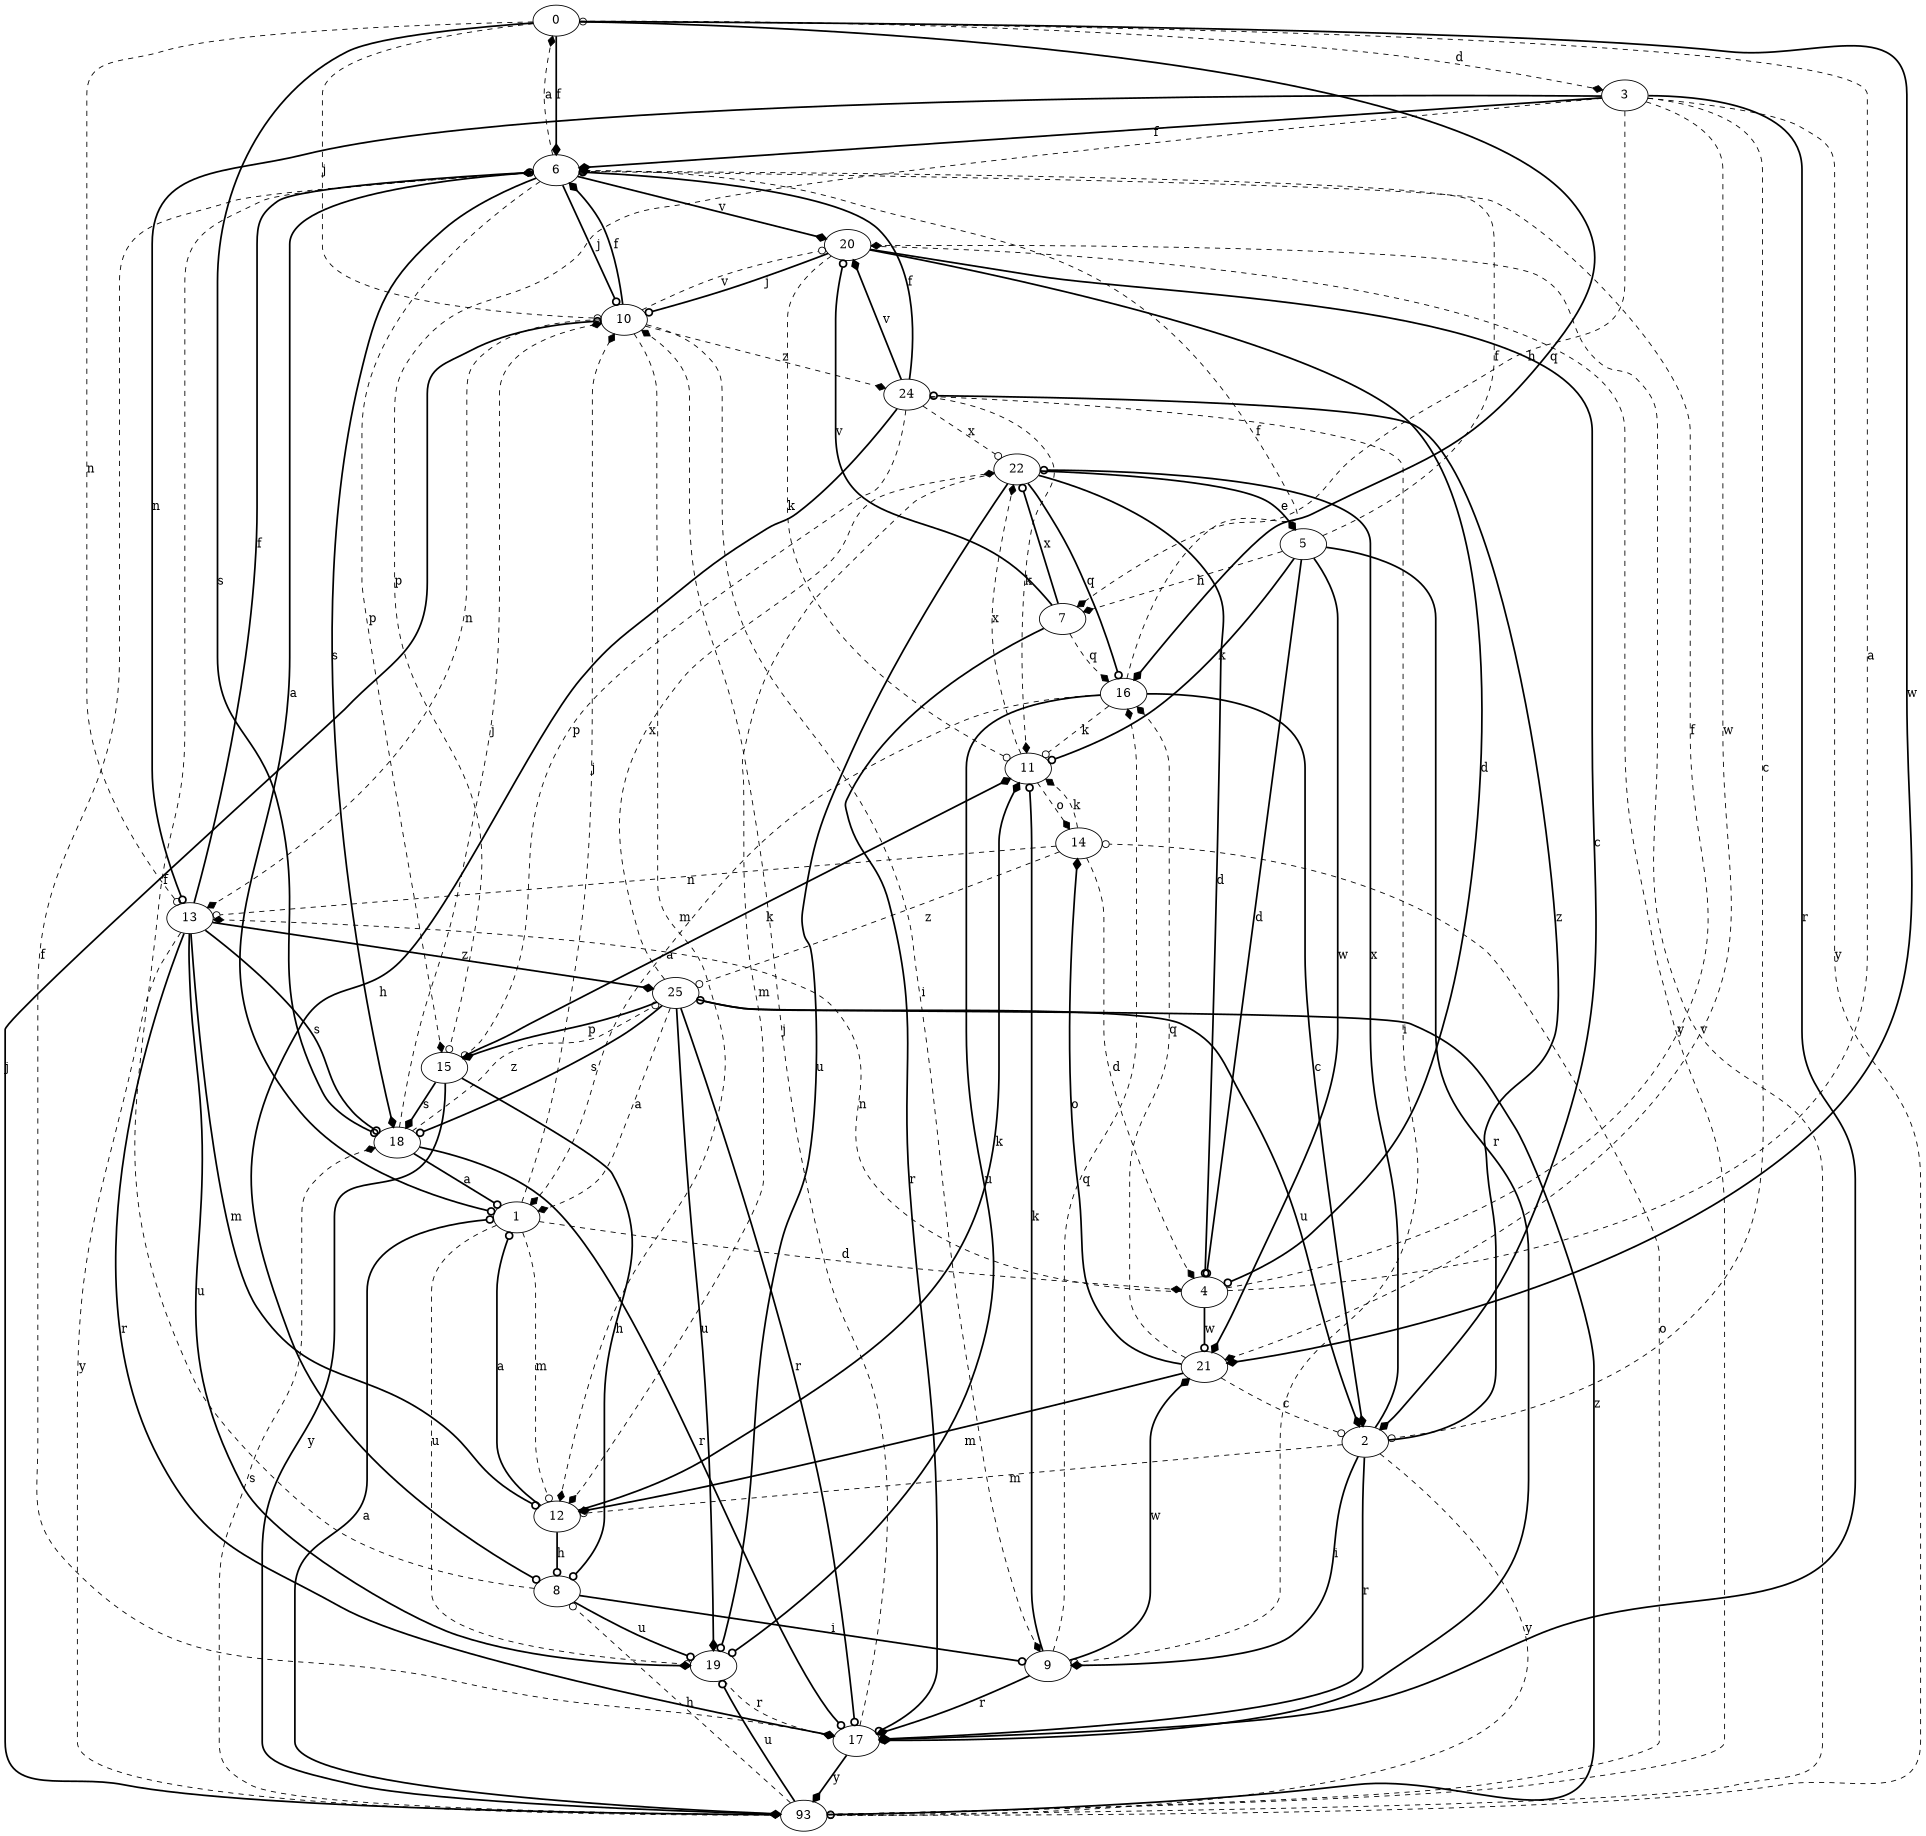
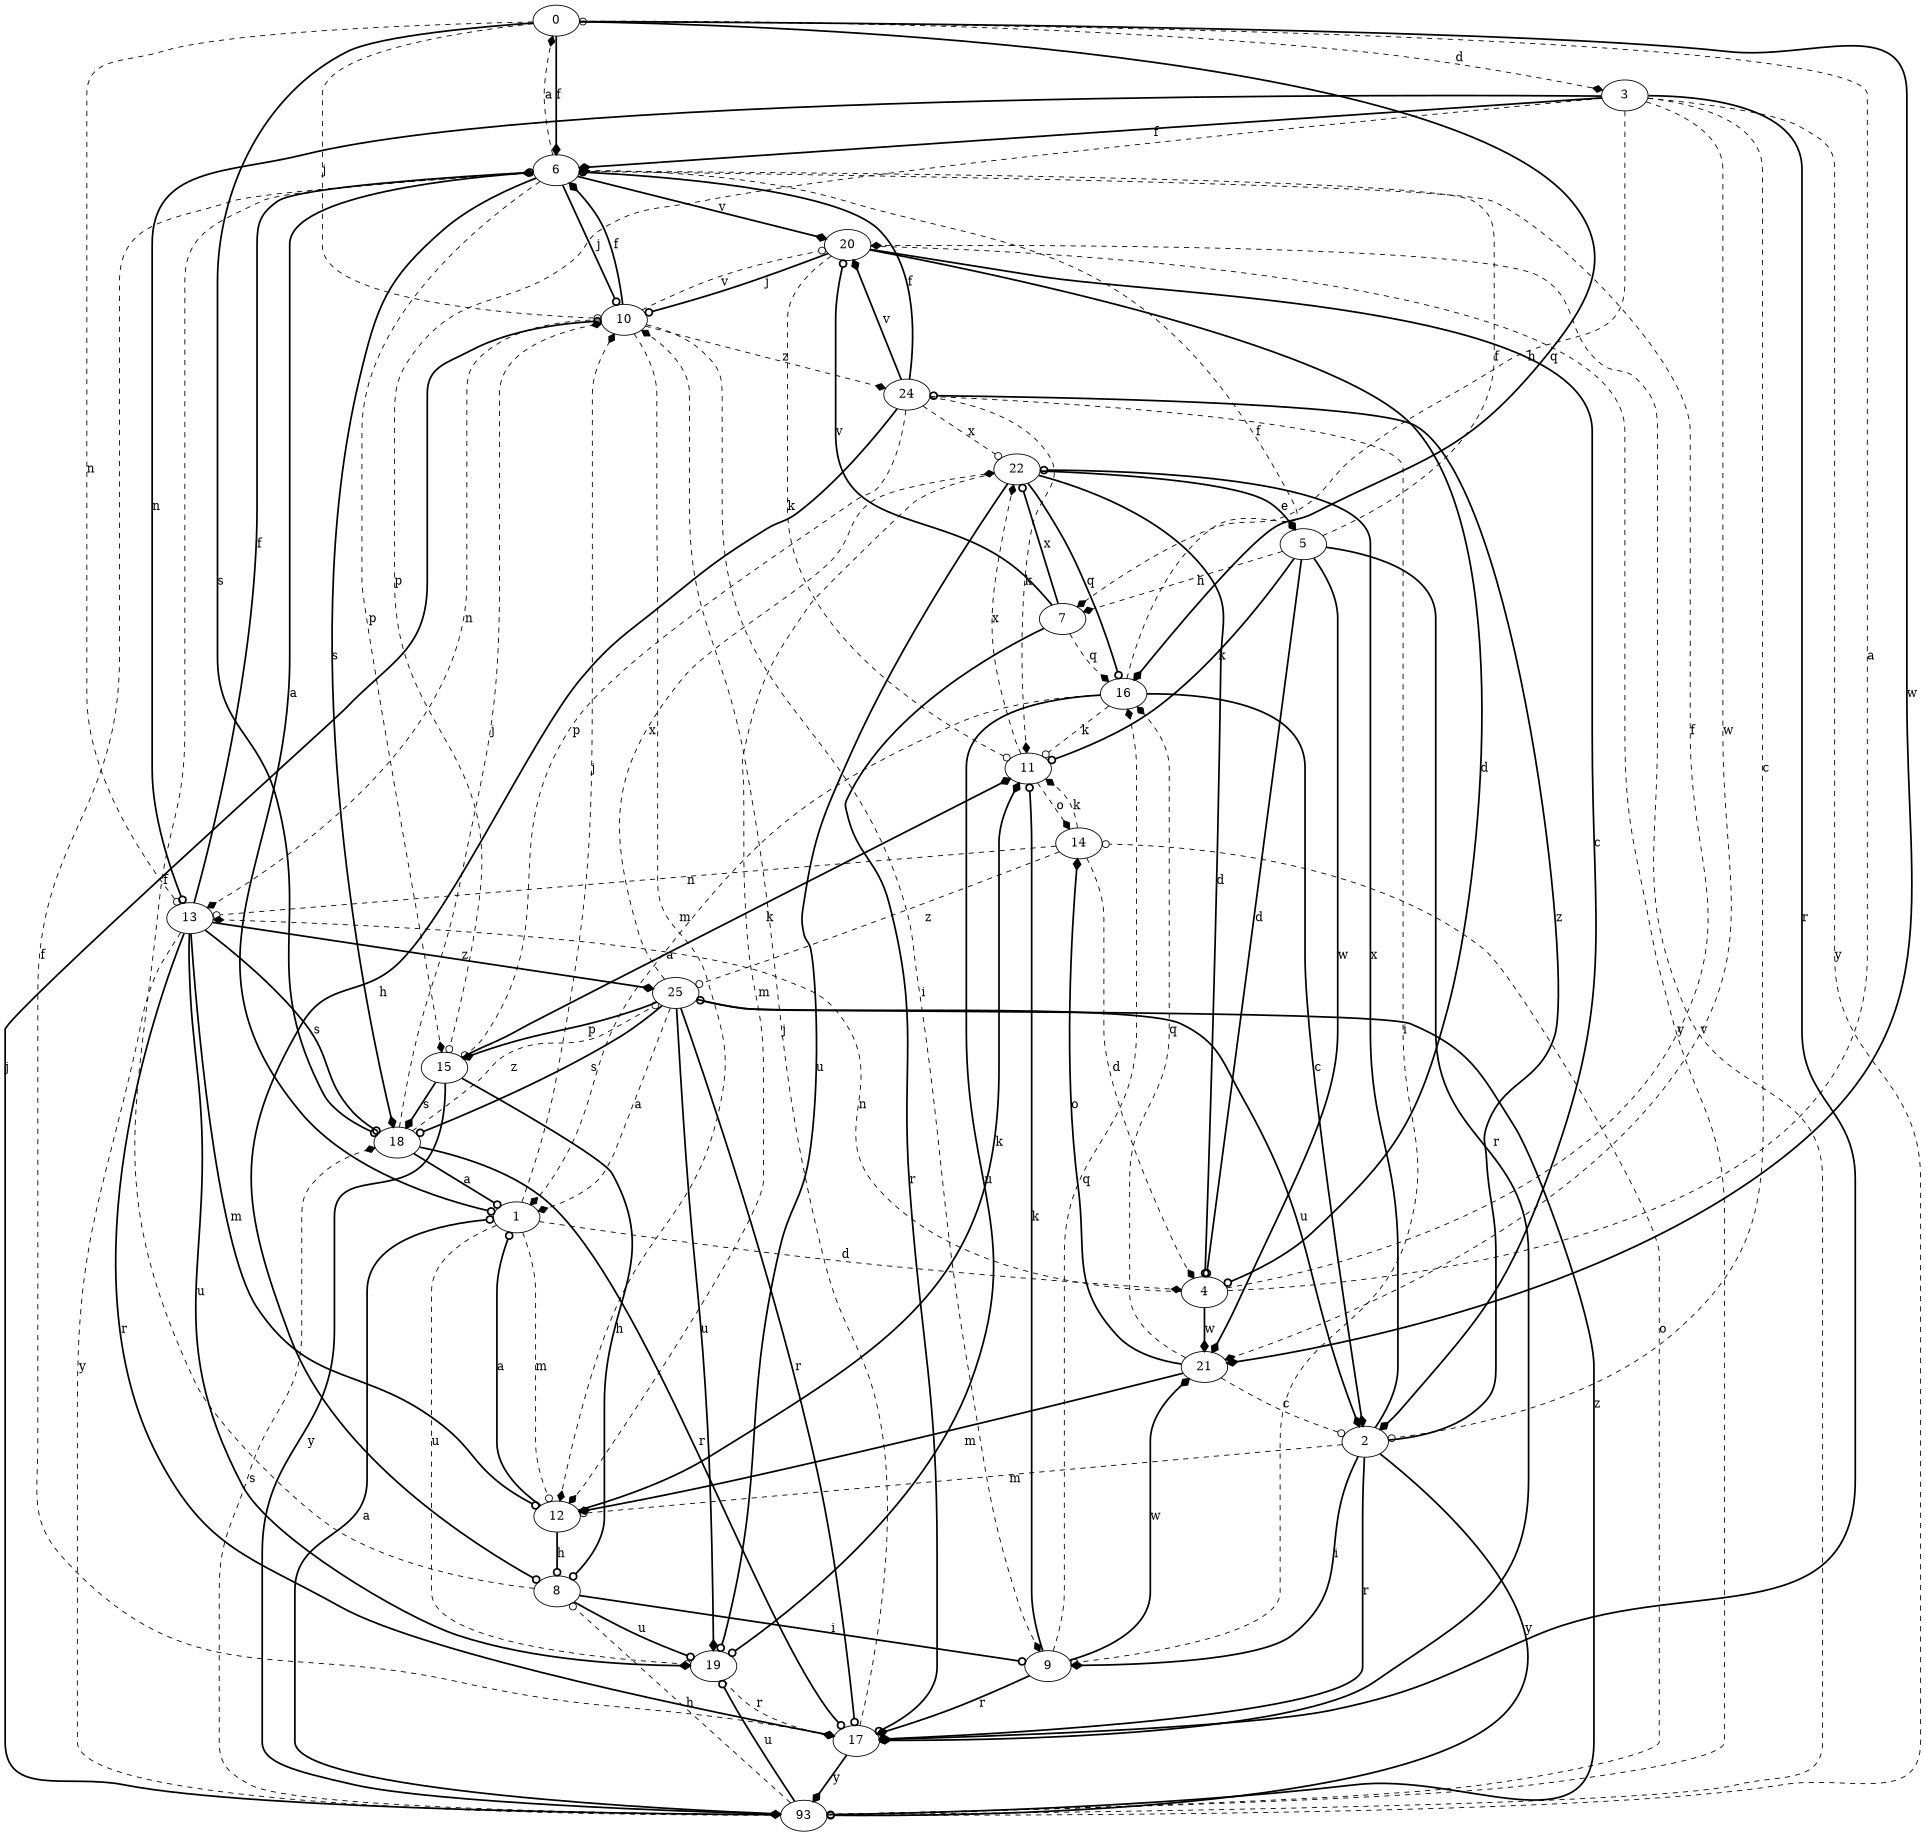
(1204, 1326) -> (1204, 1324)
(1336, 1780) -> (1336, 1780)
